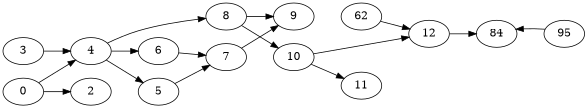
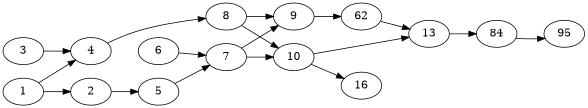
none -> (324, 17)
(534, 29) -> (527, 39)
(429, 34) -> (429, 34)
(121, 51) -> none
none -> (256, 57)
(121, 69) -> (121, 92)
(361, 86) -> (361, 86)
(23, 92) -> (23, 92)
